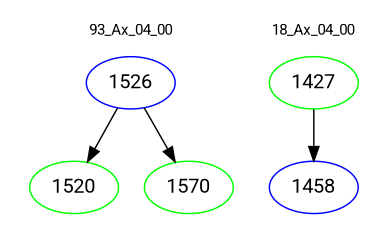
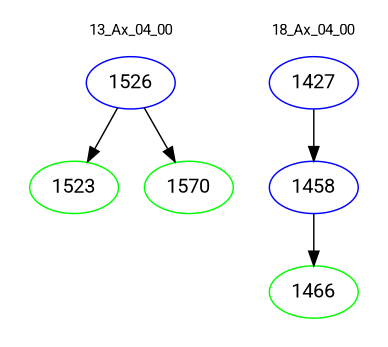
(131, 31) -> (131, 31)
(314, 83) -> (314, 83)
(74, 187) -> (74, 187)
none -> (314, 292)
